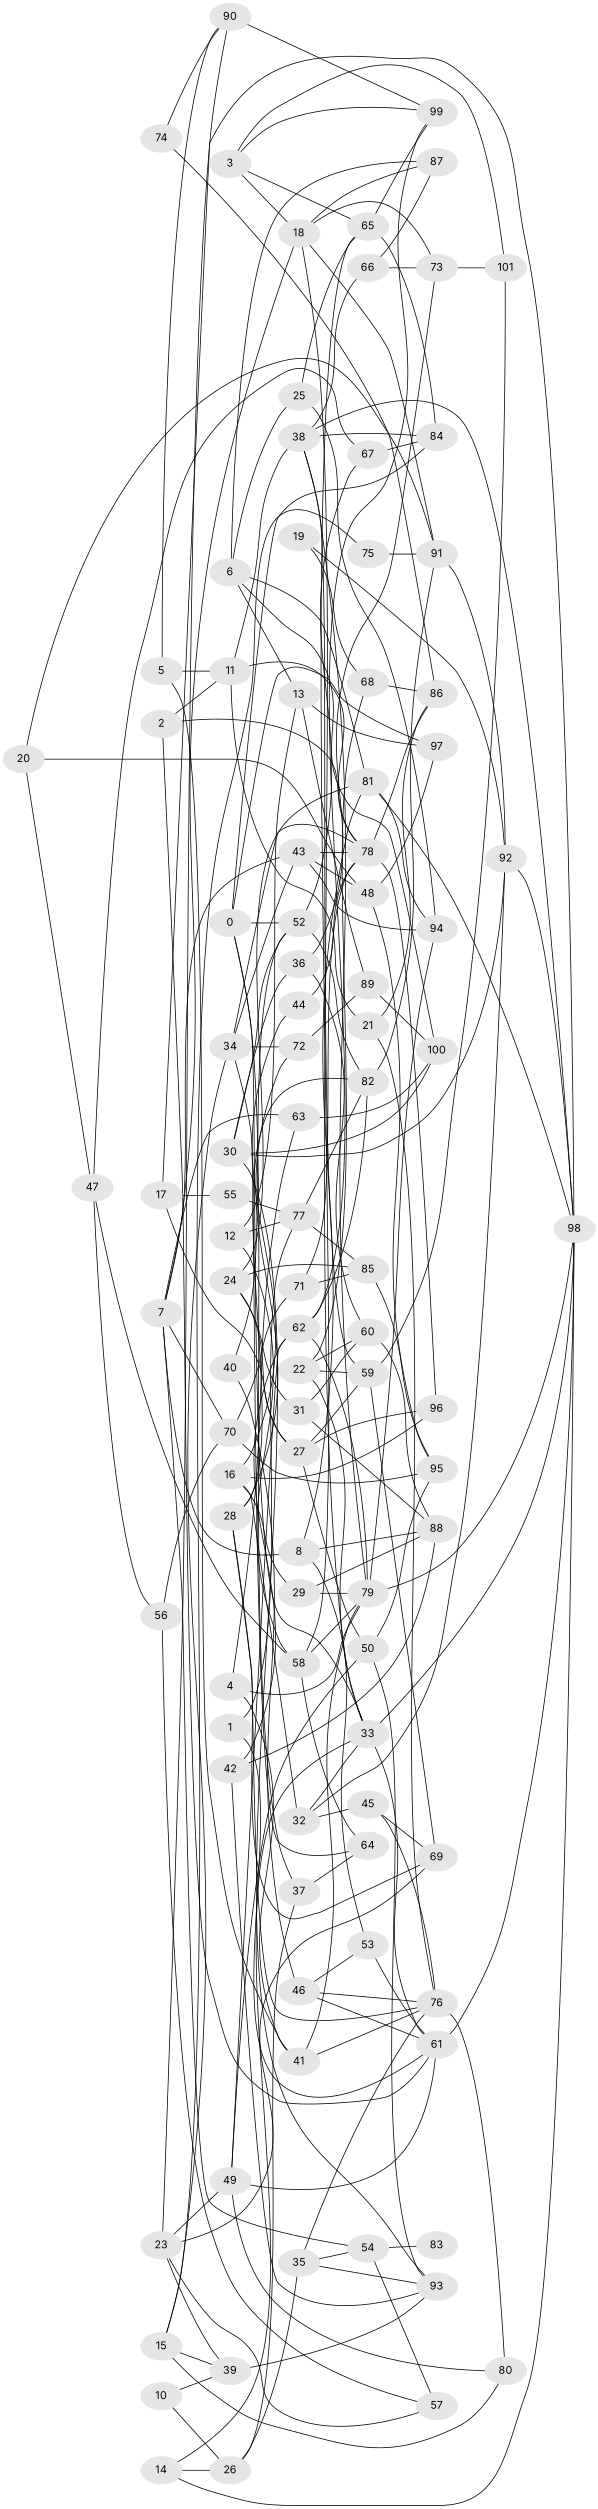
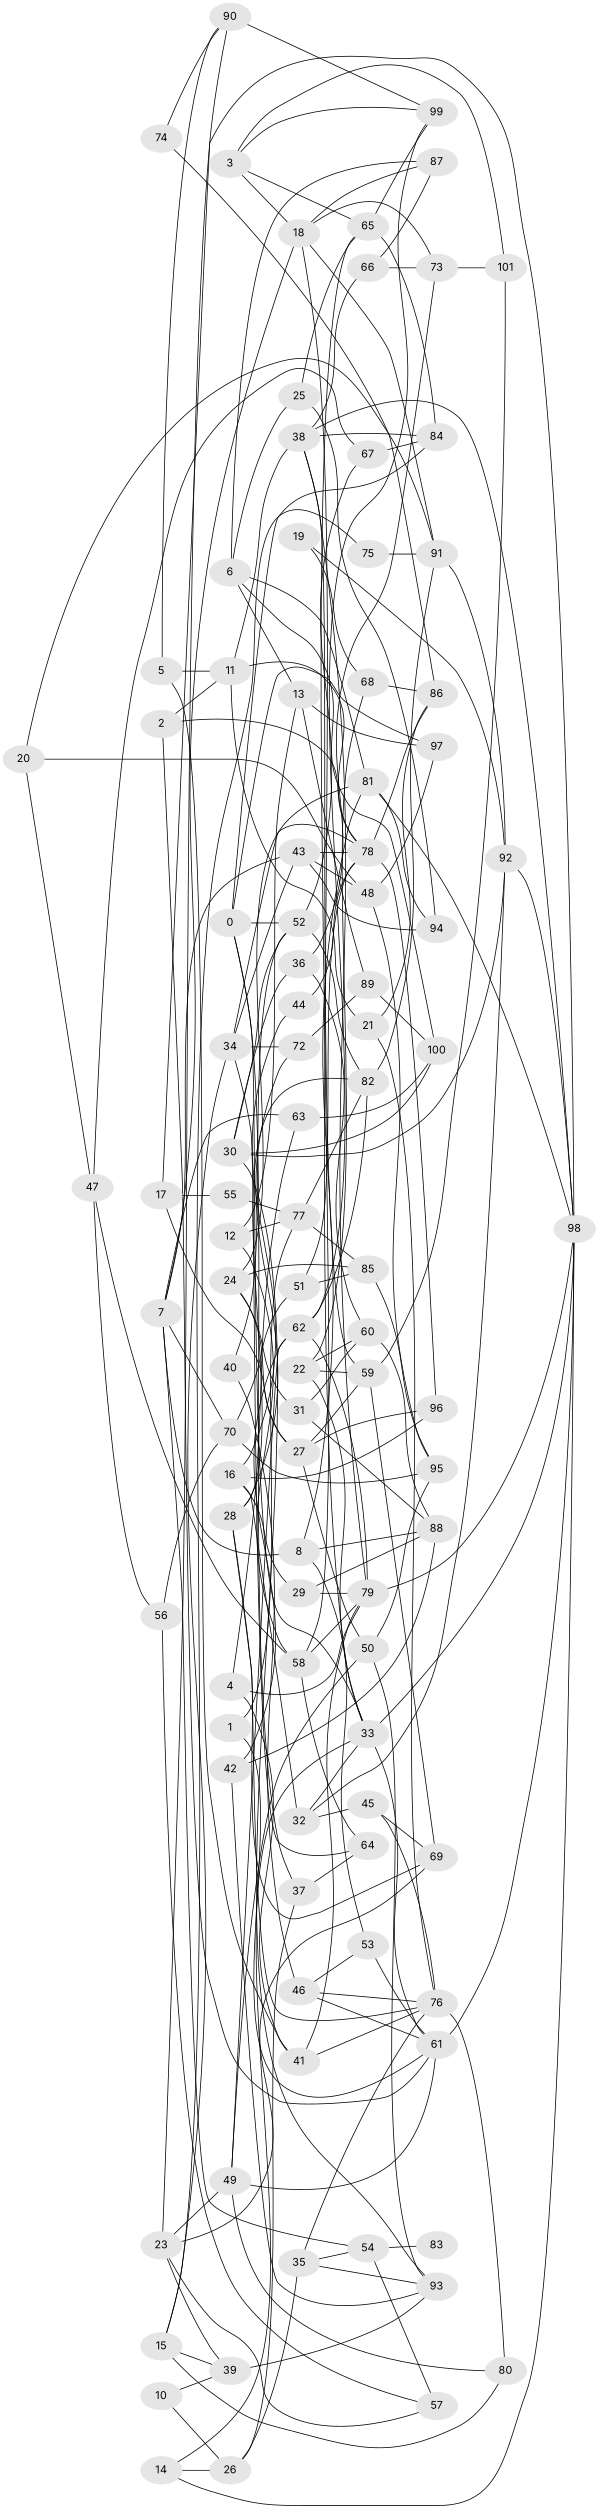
(398, 1244) -> none
(299, 1287) -> (299, 1287)
